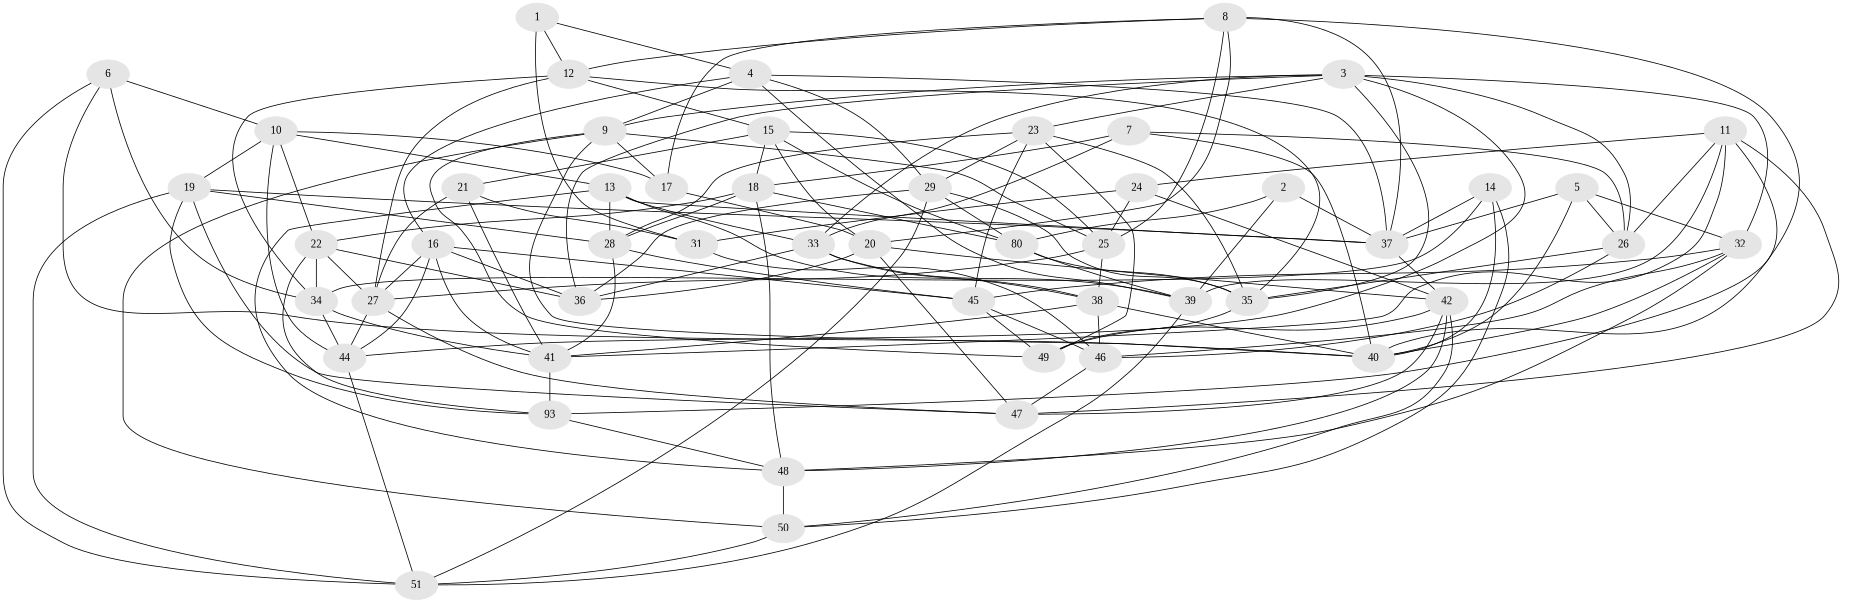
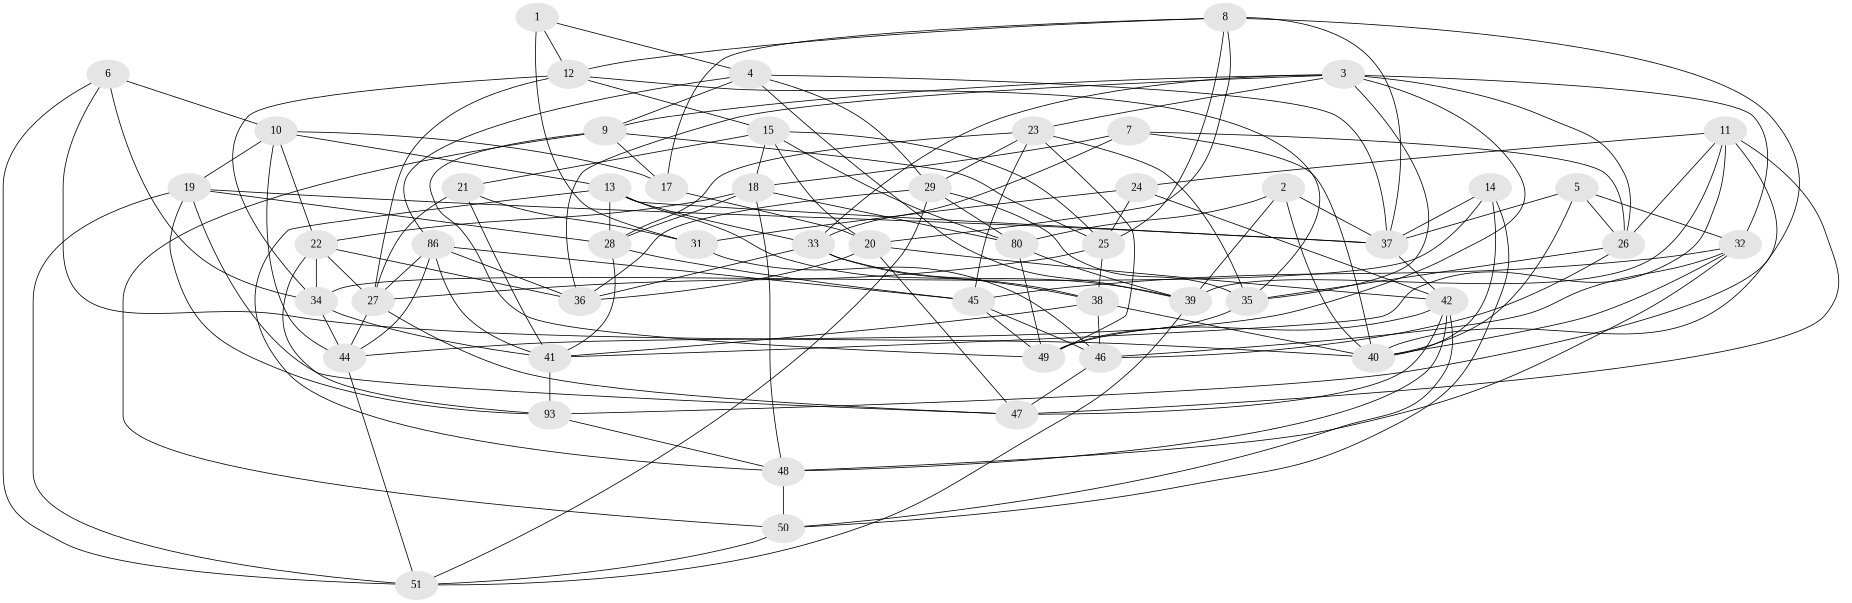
(433, 245) -> (433, 245)
(1133, 272) -> (1034, 316)
(703, 333) -> (1309, 269)
